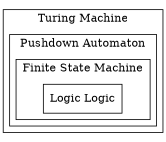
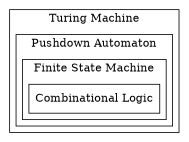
(83, 99) -> (94, 99)
